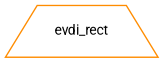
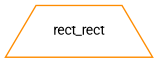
(82, 31) -> (79, 31)
